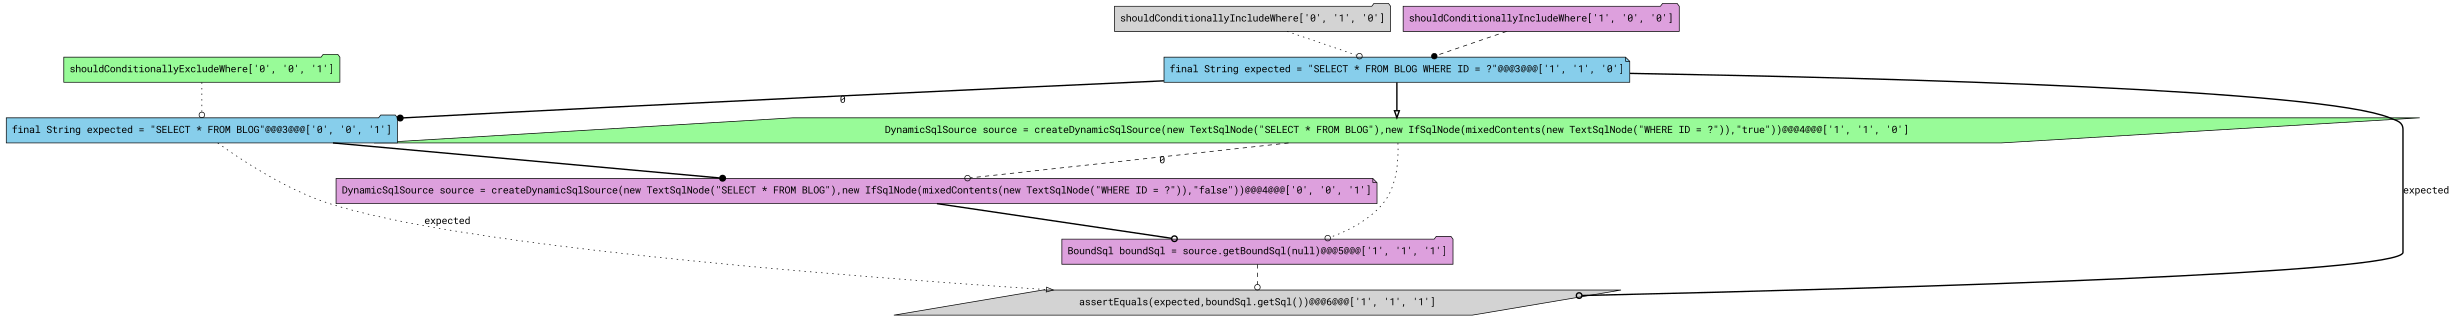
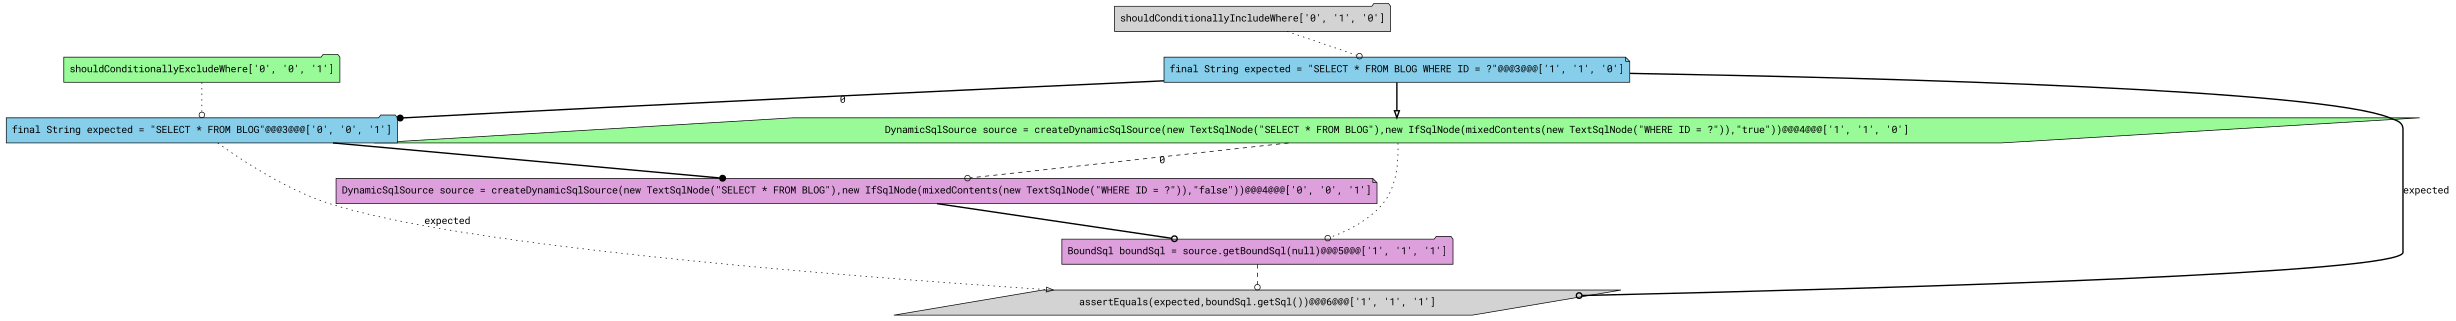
(1541, 19) -> none
